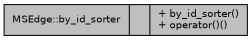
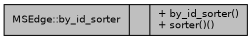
(193, 25) -> (186, 25)
